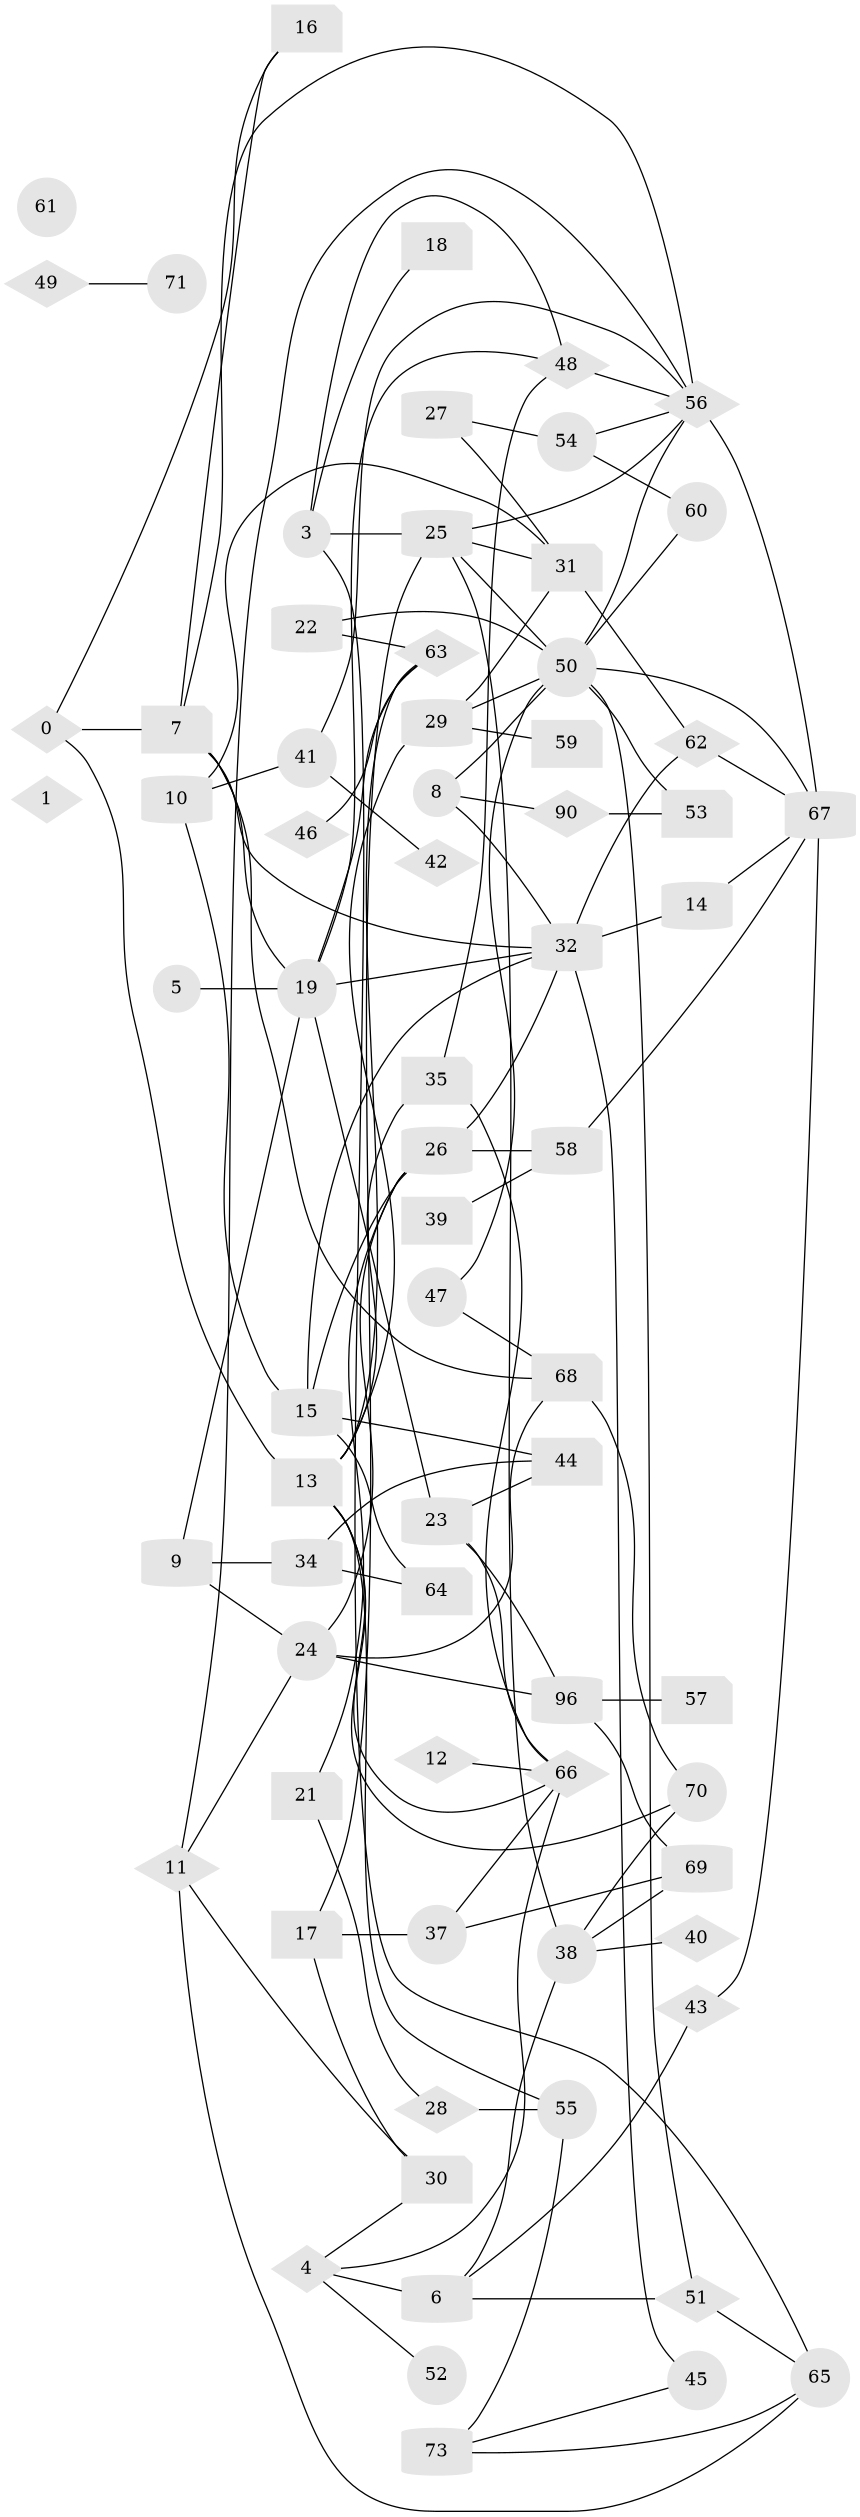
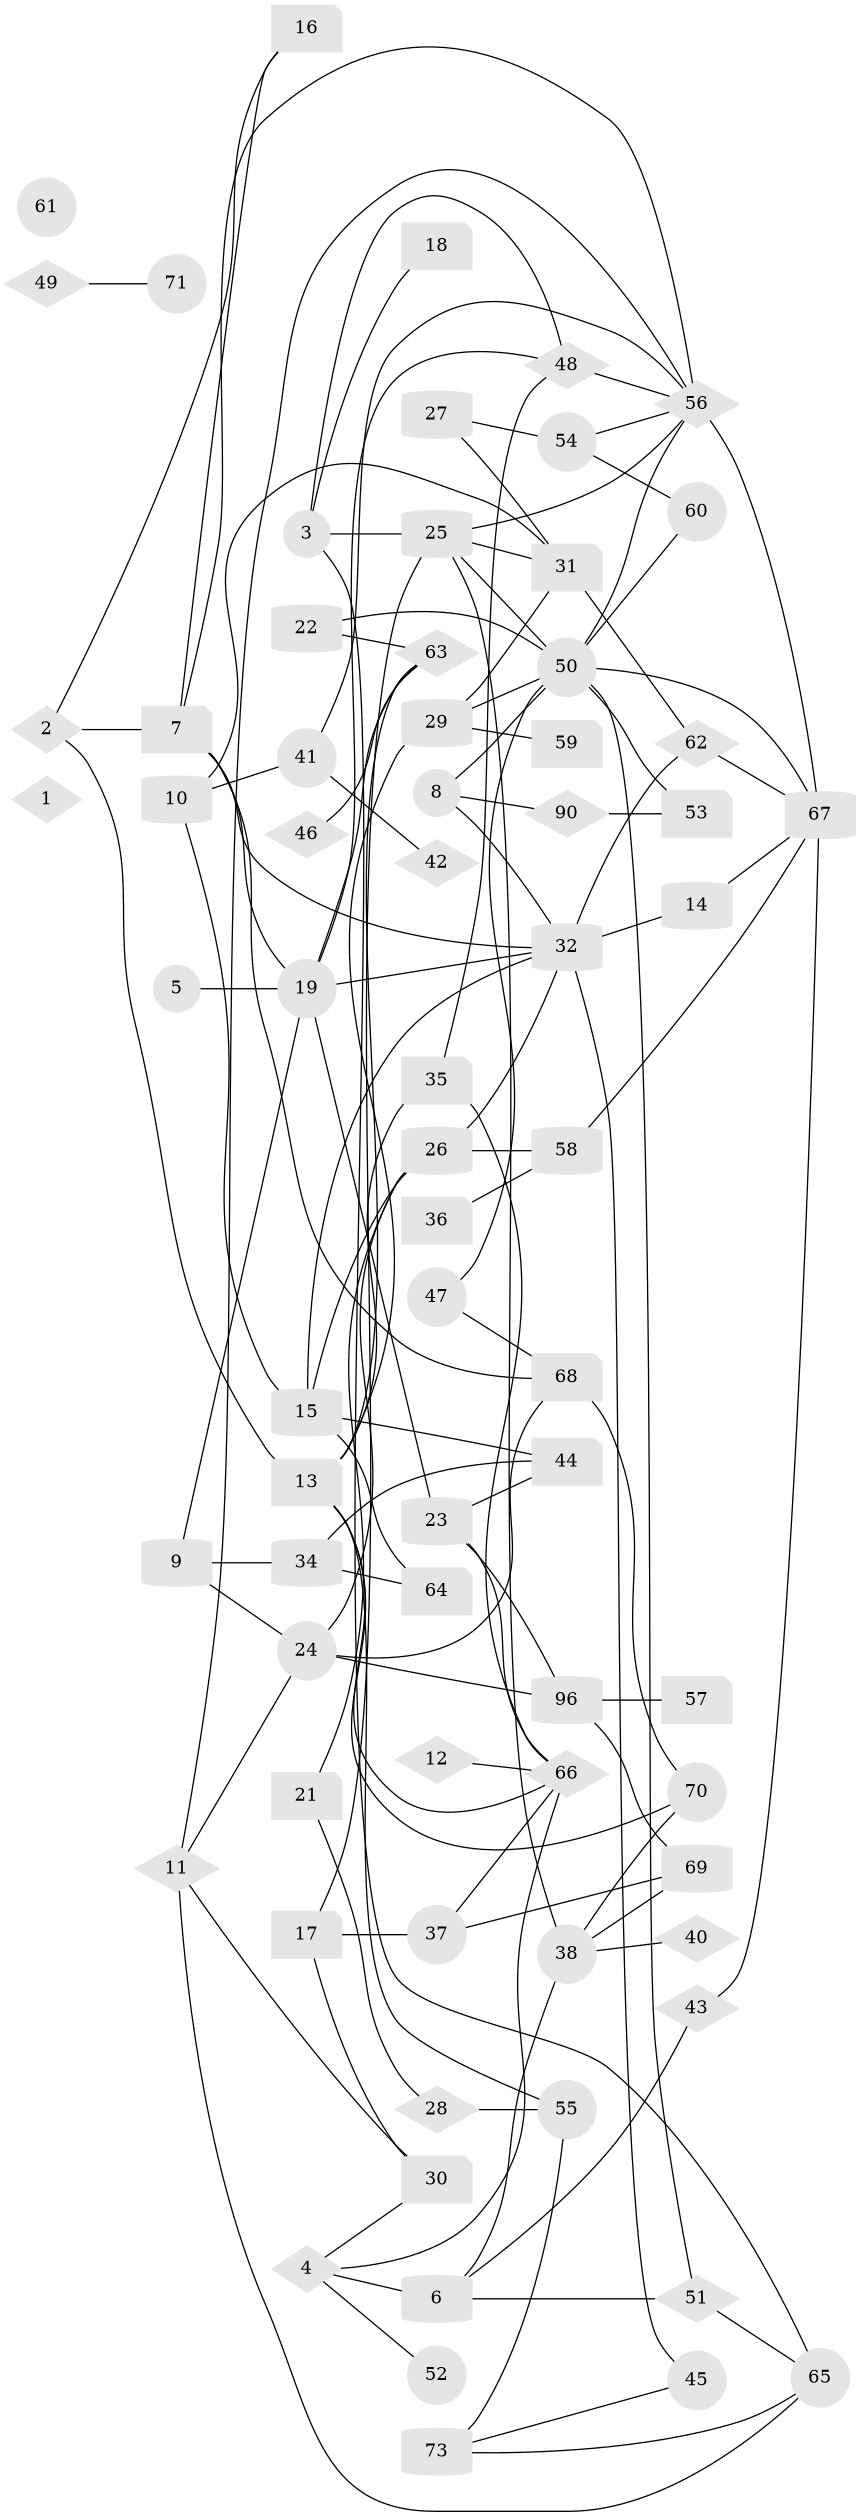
(47, 730) -> (47, 730)
(437, 1221) -> (437, 1221)
